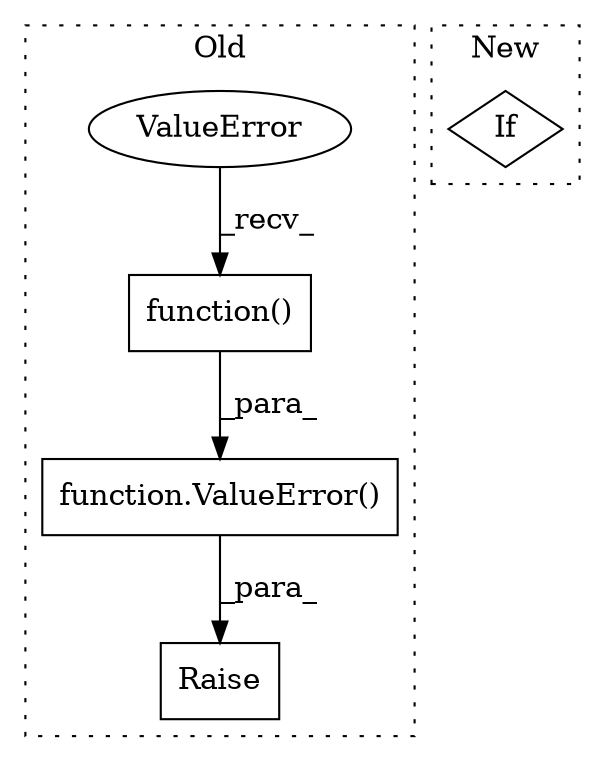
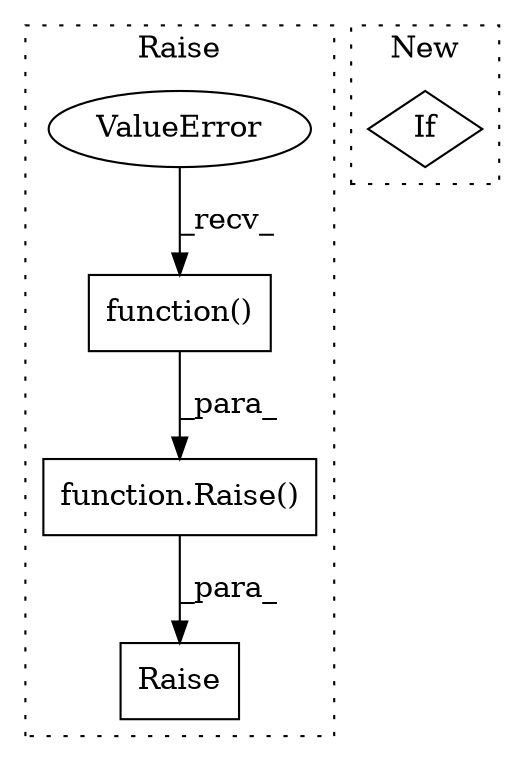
(220, 50) -> (180, 50)
(220, 497) -> (180, 497)
